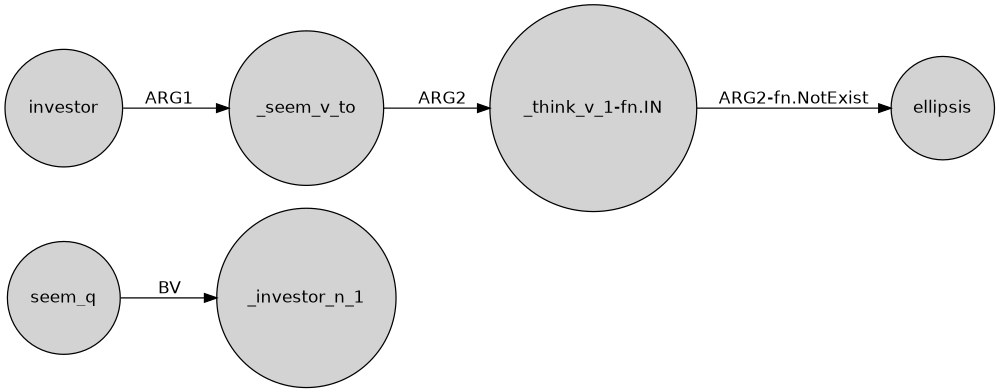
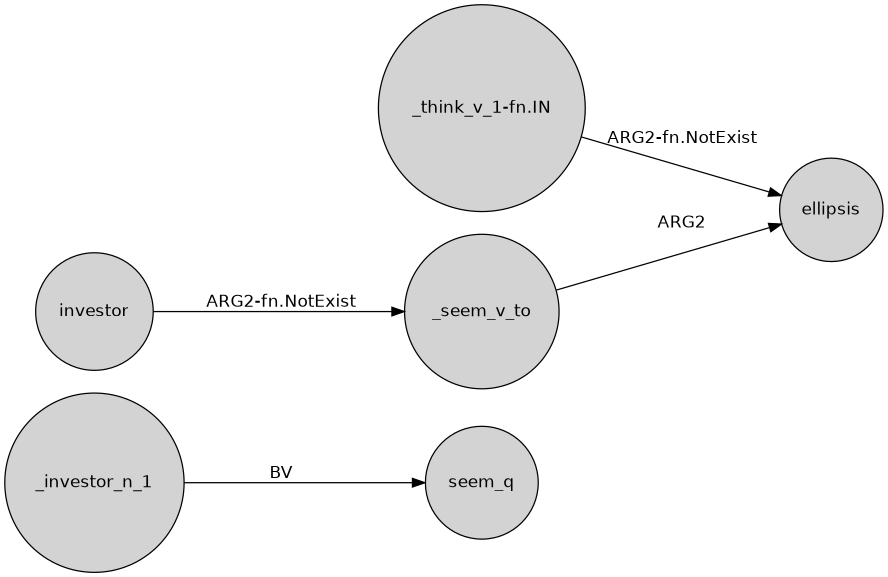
(170, 99) -> (281, 302)
(431, 108) -> (663, 259)
(163, 298) -> (298, 483)
